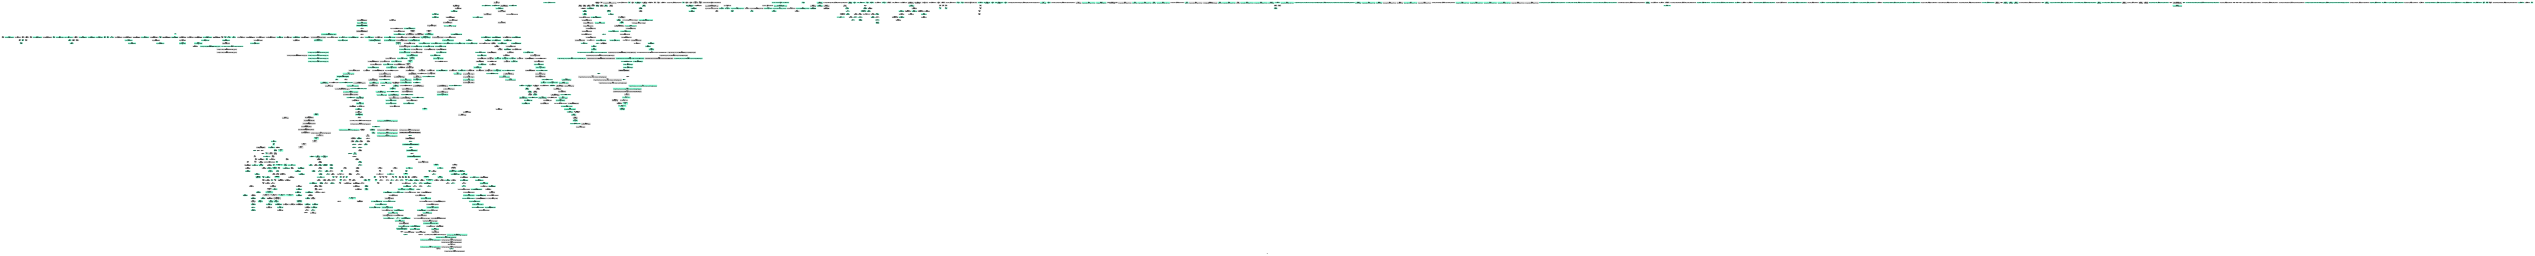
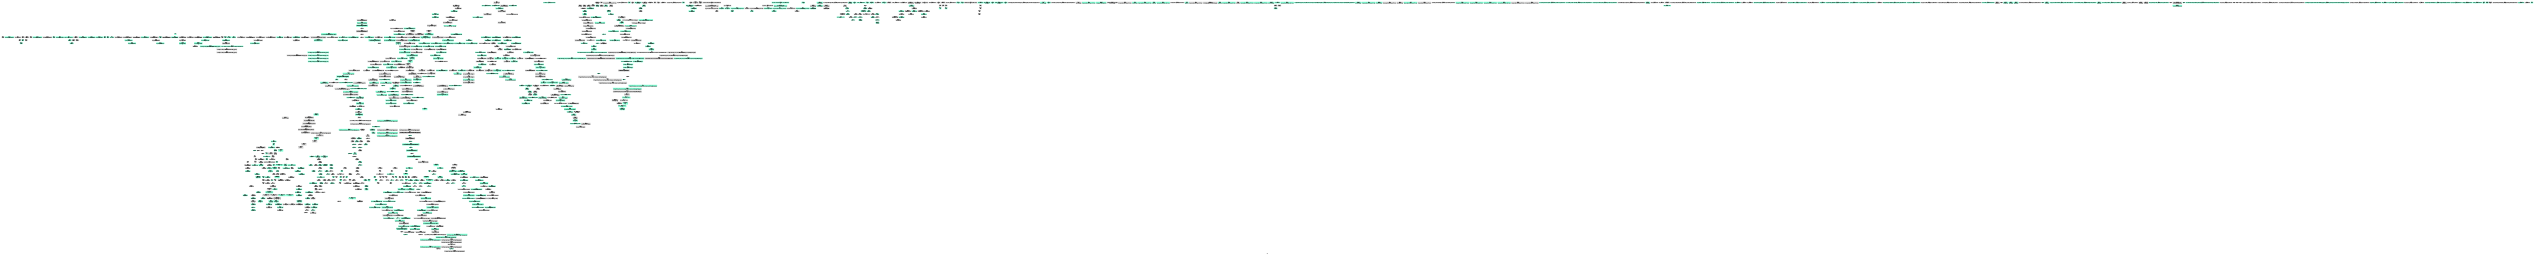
(687, 3) -> none
